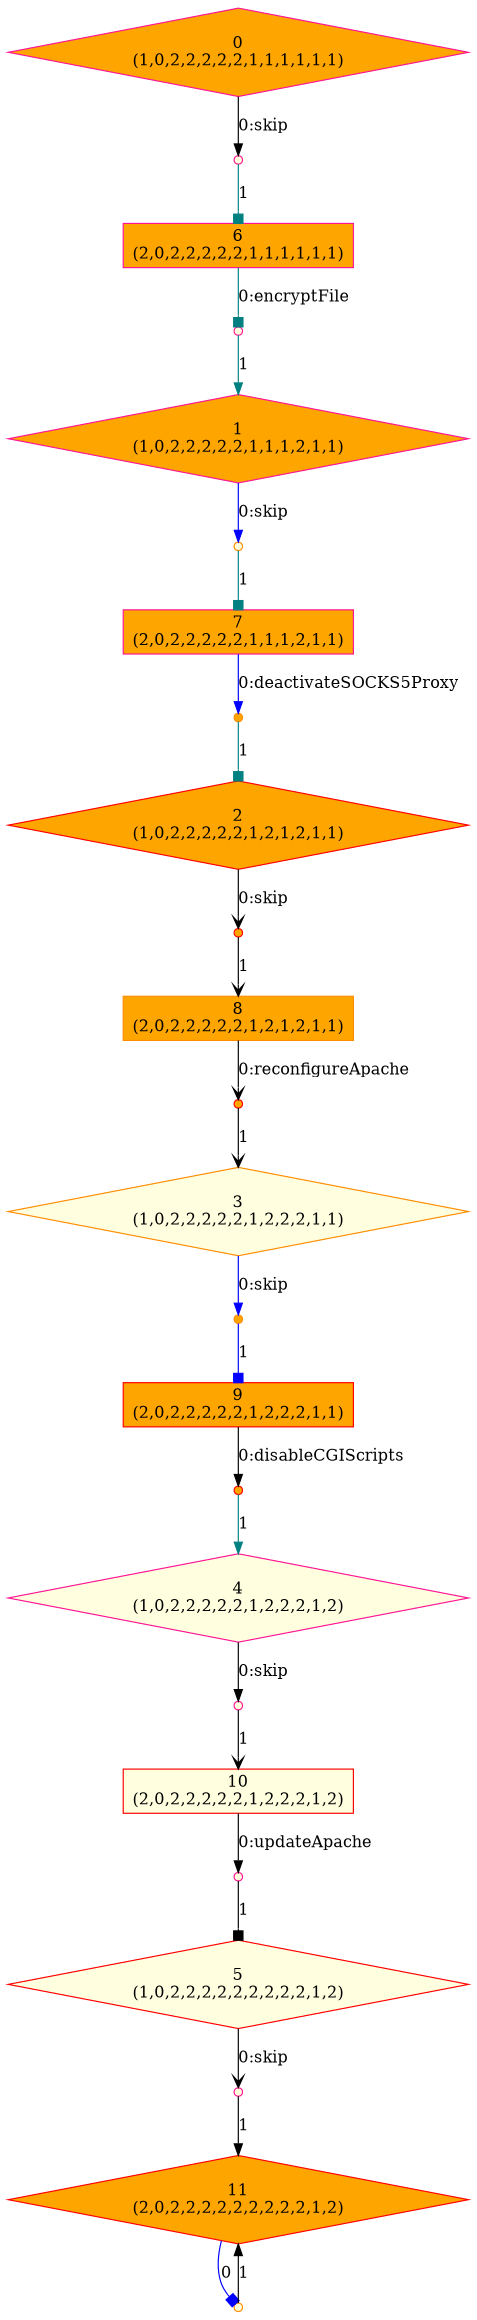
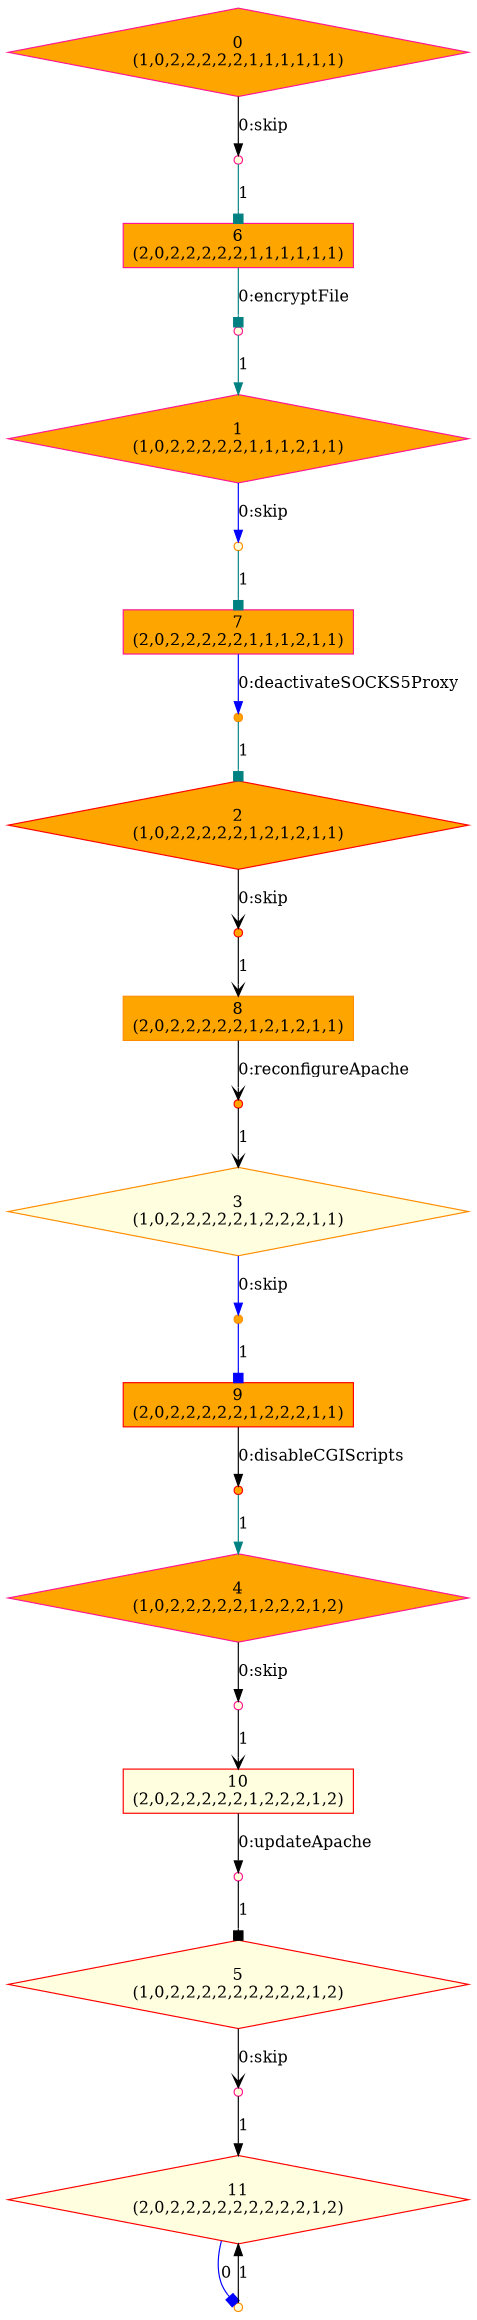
(238, 1598) -> (238, 1598)
(238, 2200) -> (238, 2200)
